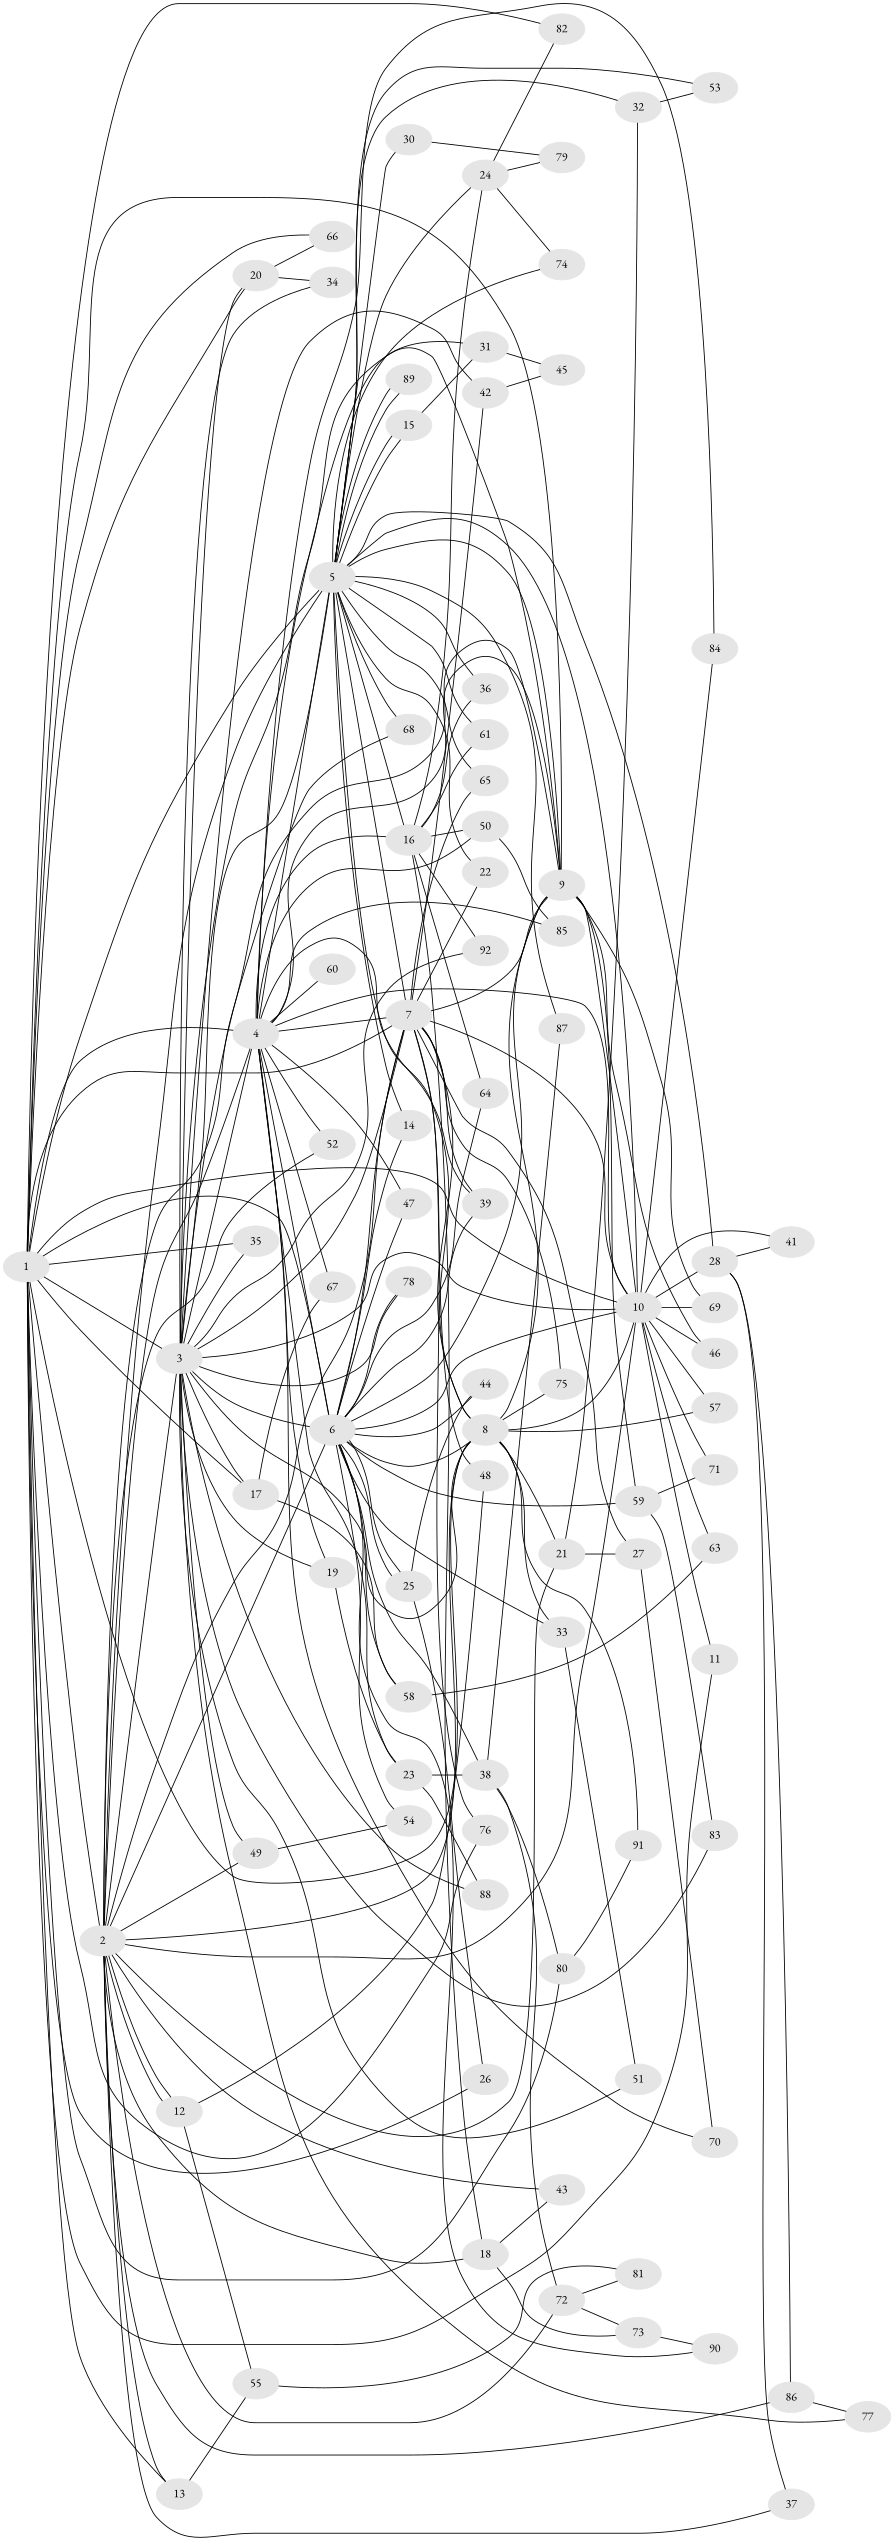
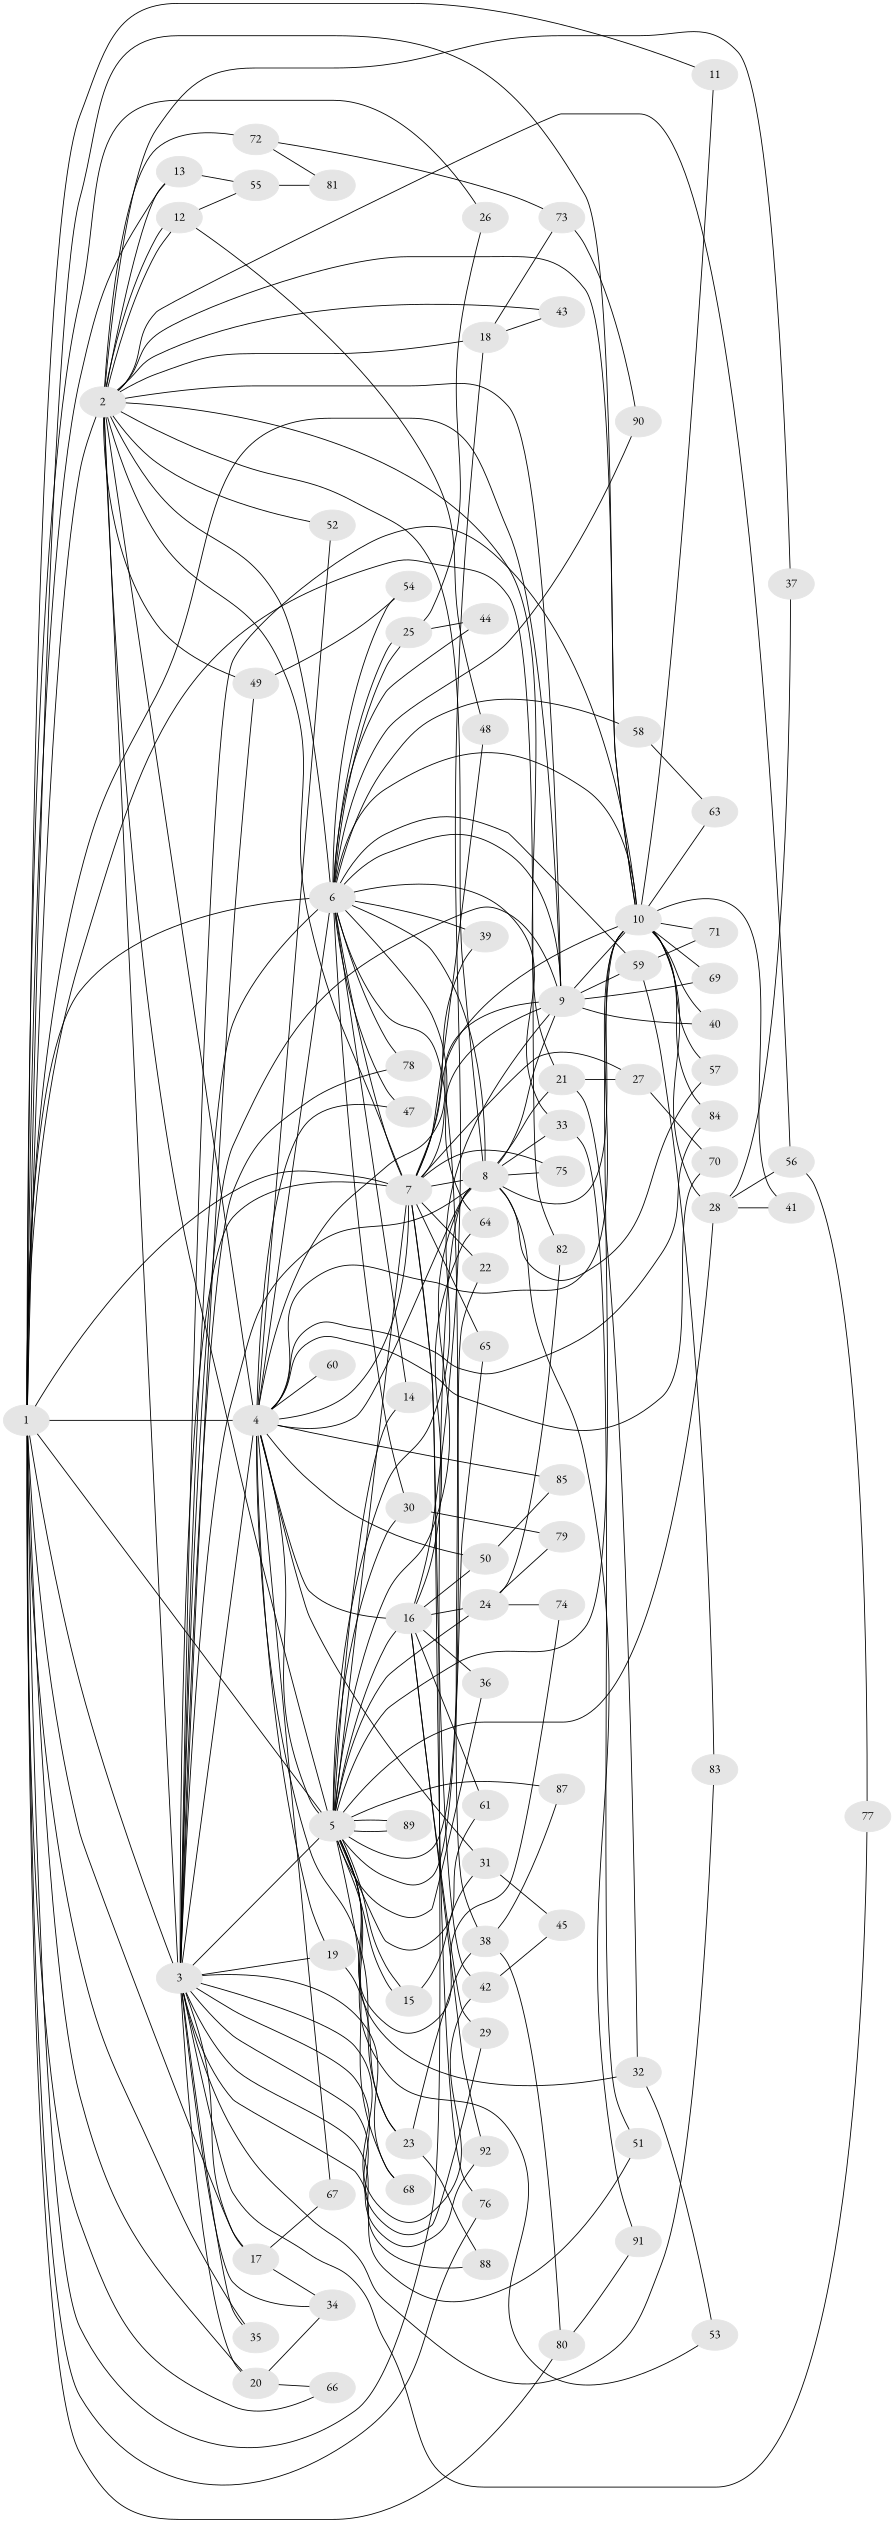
(353, 945) -> (395, 1348)
none -> (357, 1204)
(715, 1353) -> (715, 1024)
(374, 1606) -> (294, 2282)
(534, 2022) -> none
none -> (485, 2033)
(791, 2397) -> (791, 1162)
